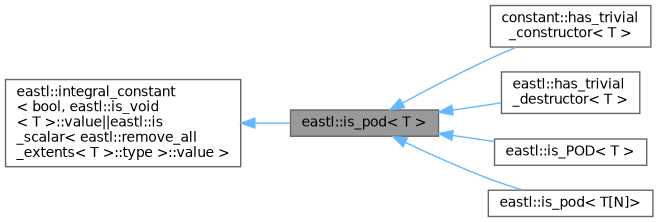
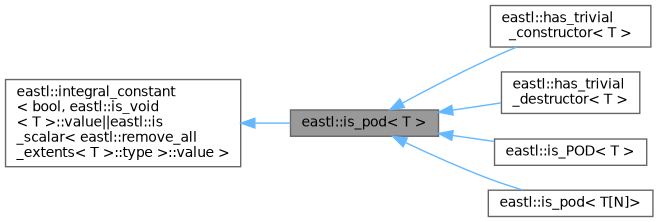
(571, 26) -> (571, 26)
